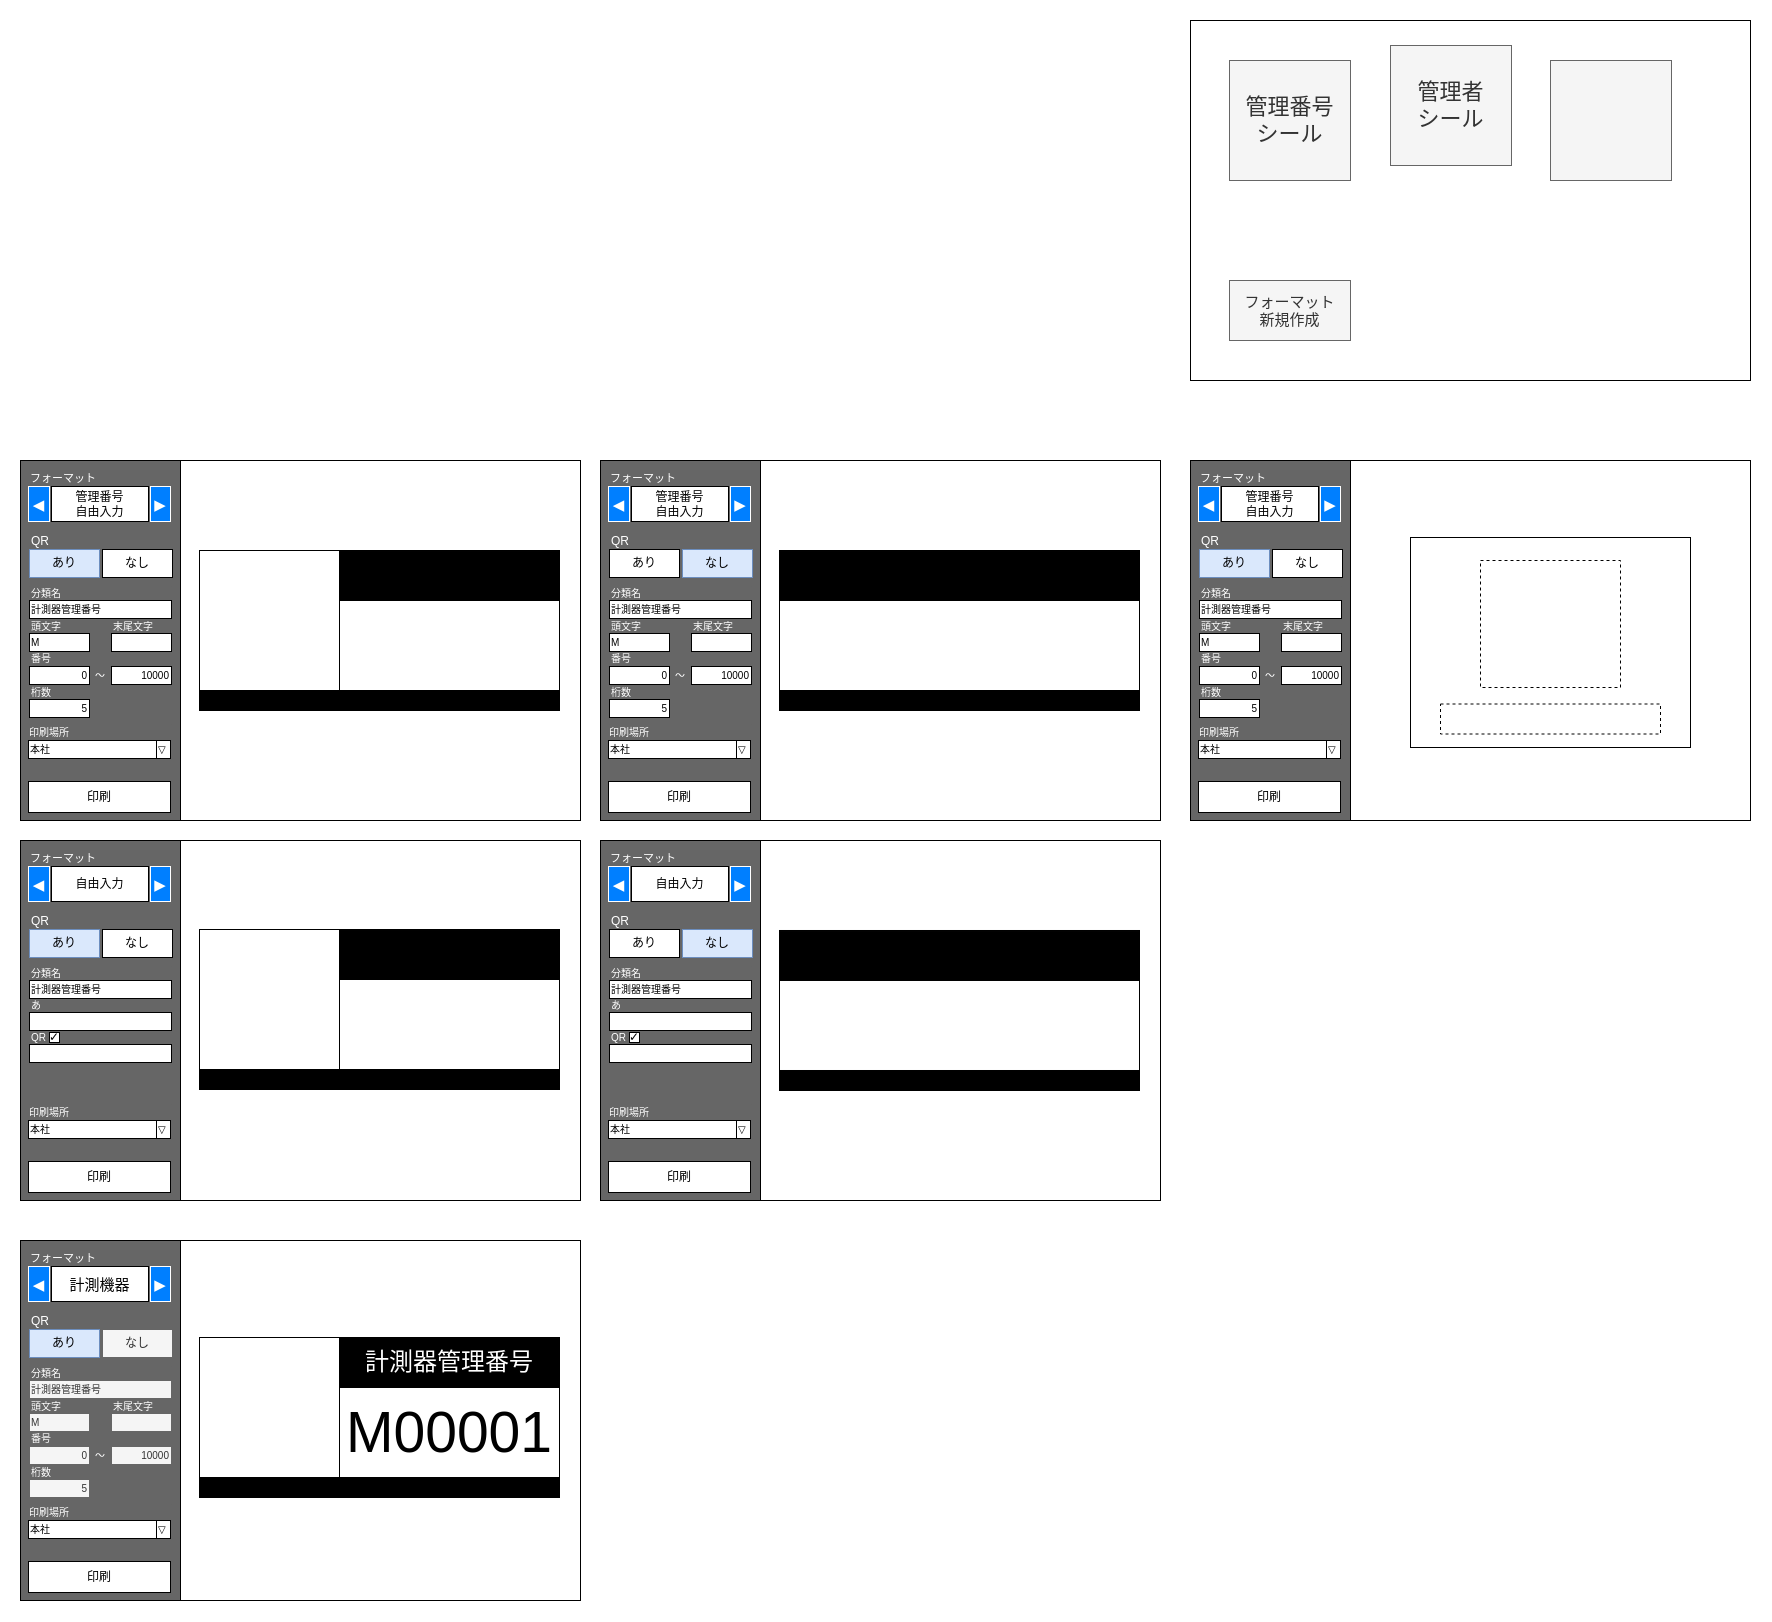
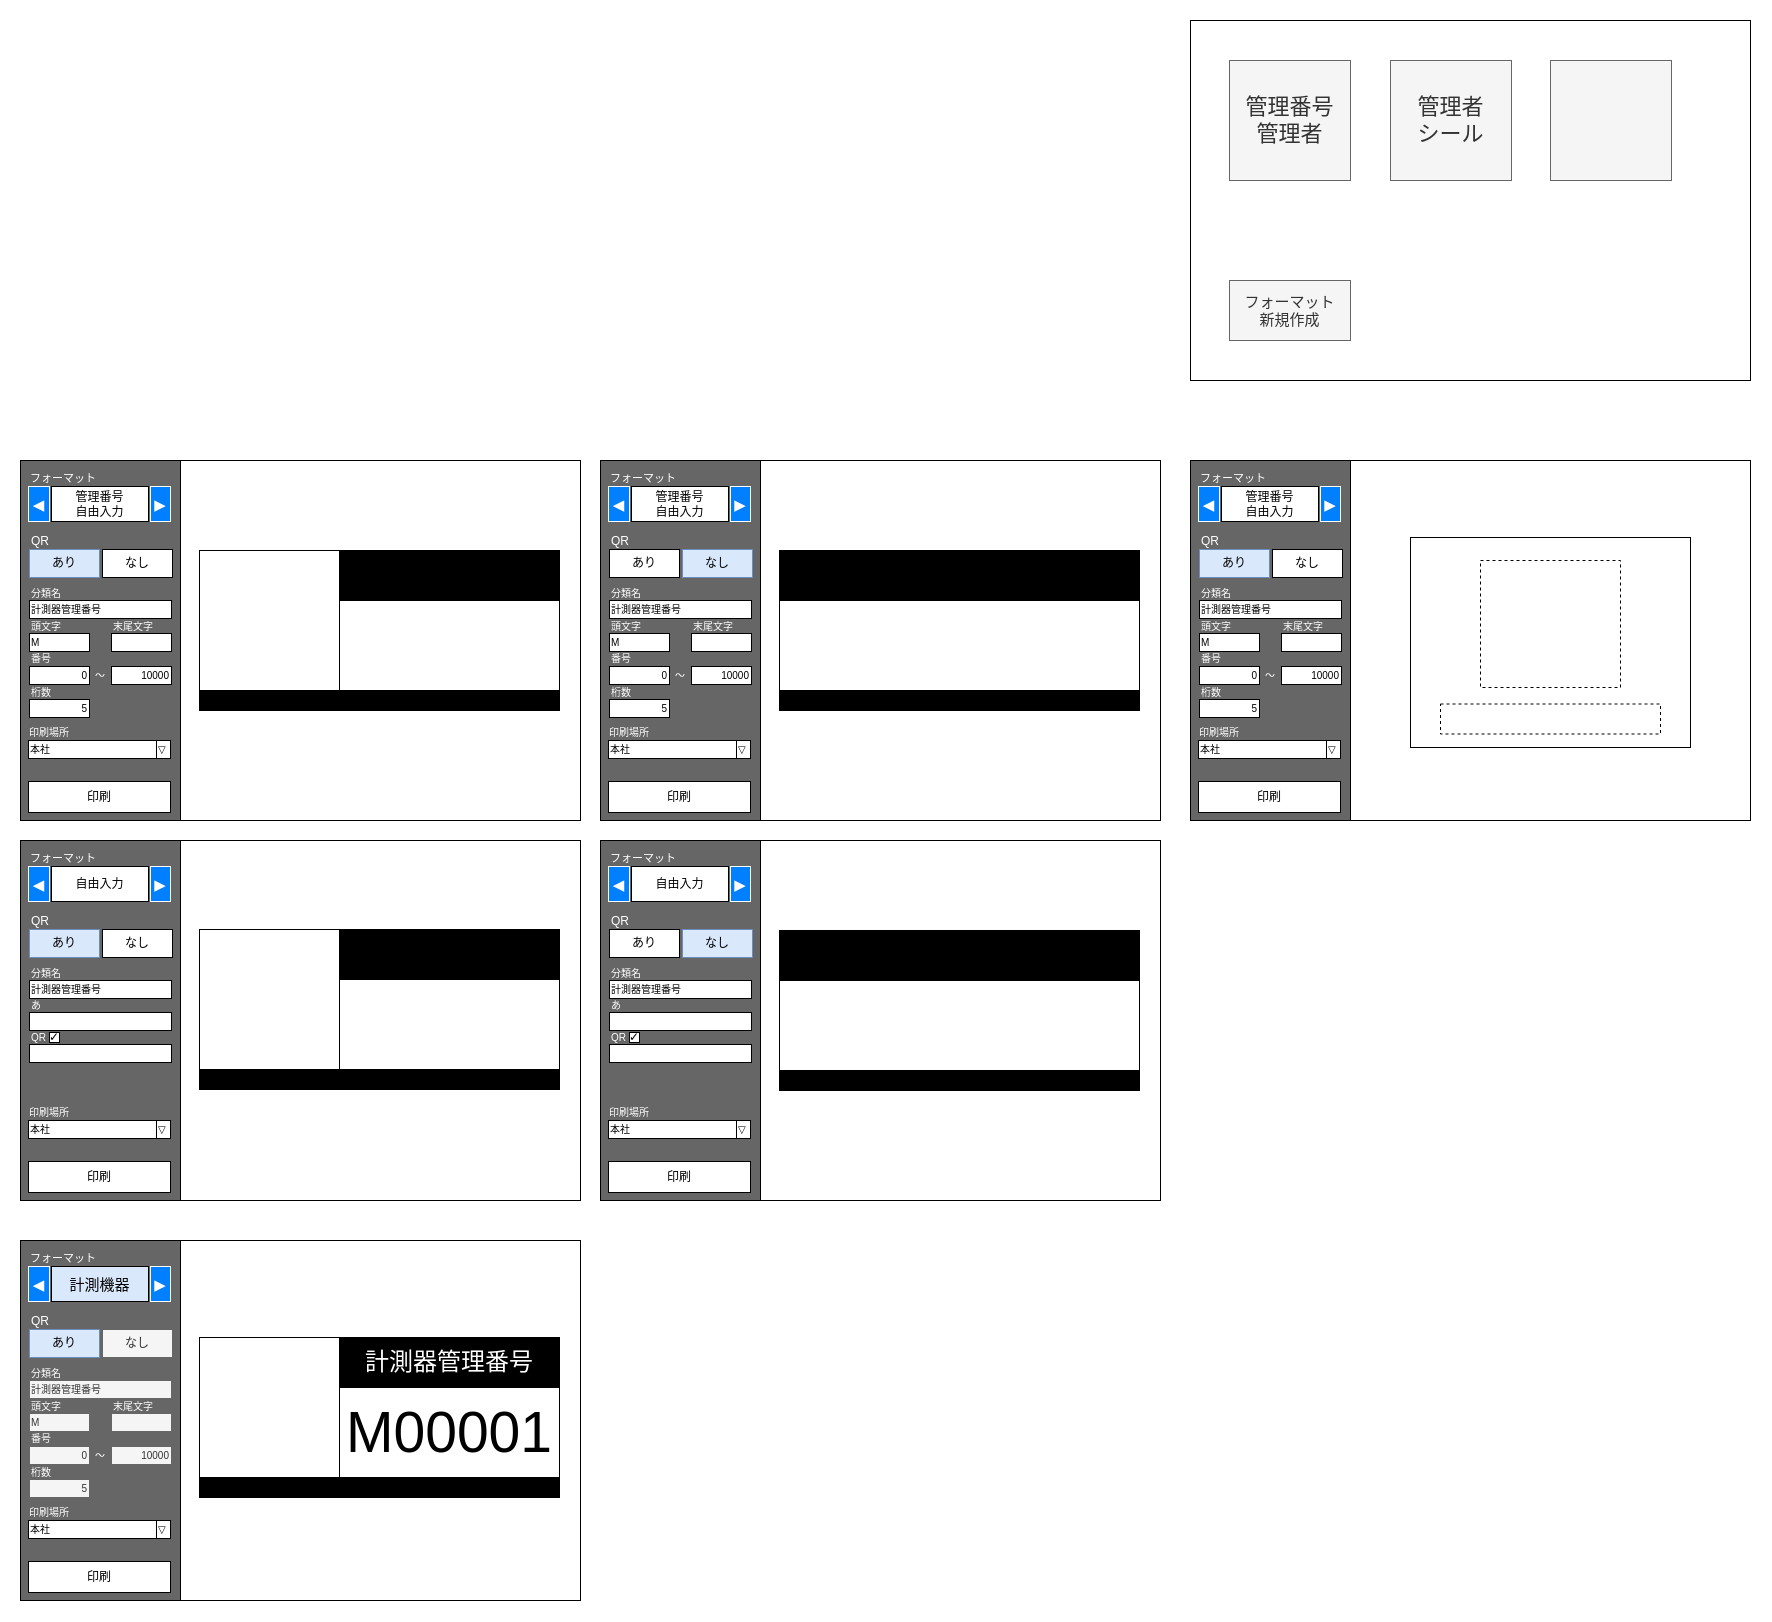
(1451, 106) -> (1451, 121)
(1290, 121) -> (1290, 121)
(100, 1284) -> (100, 1284)
